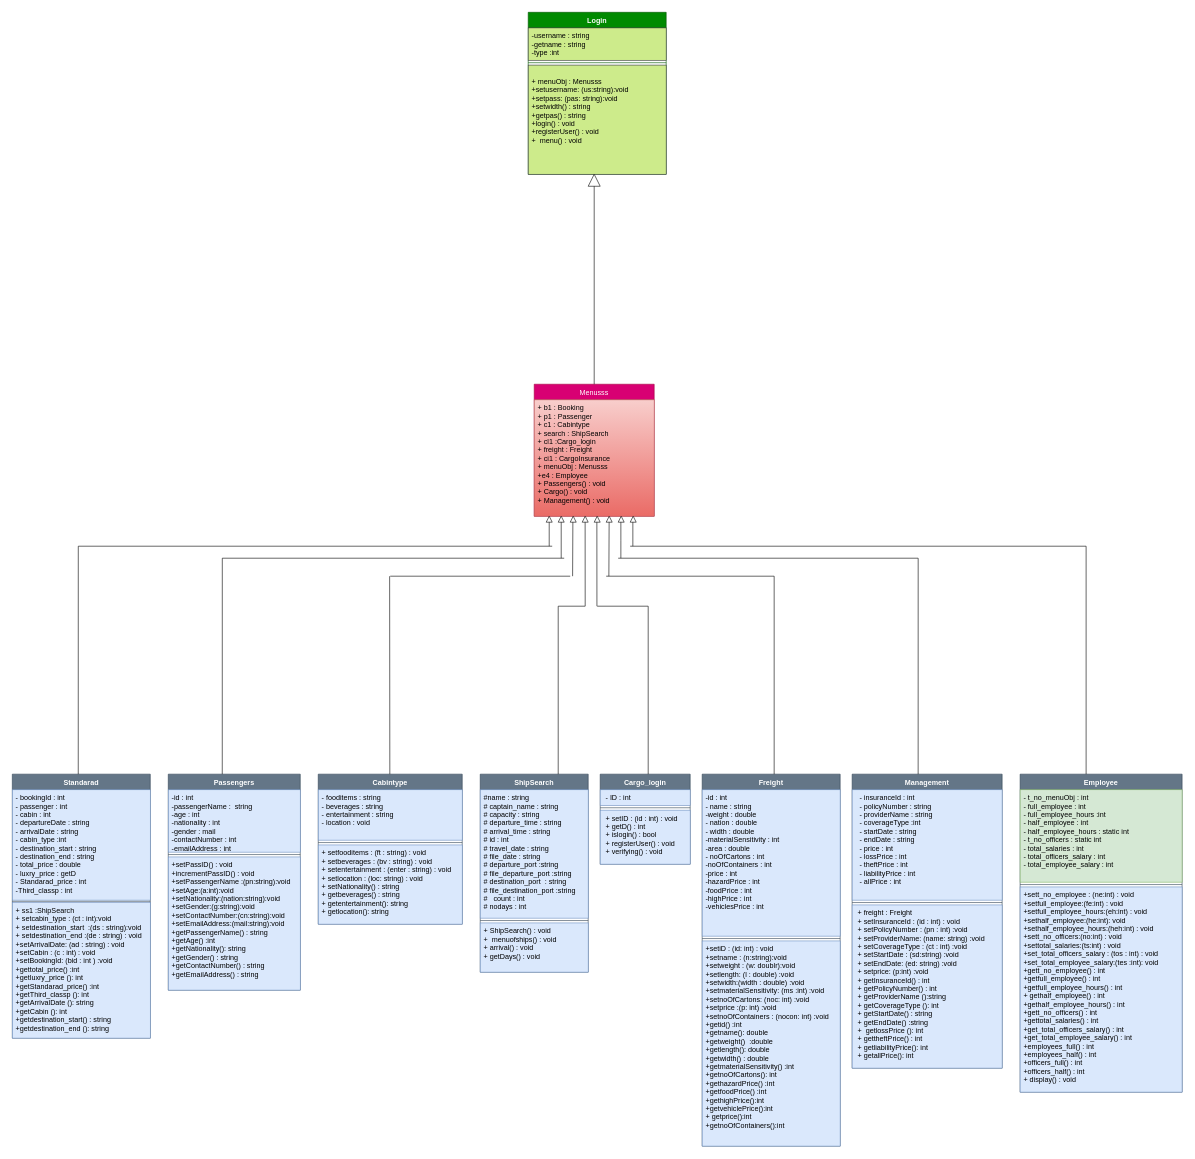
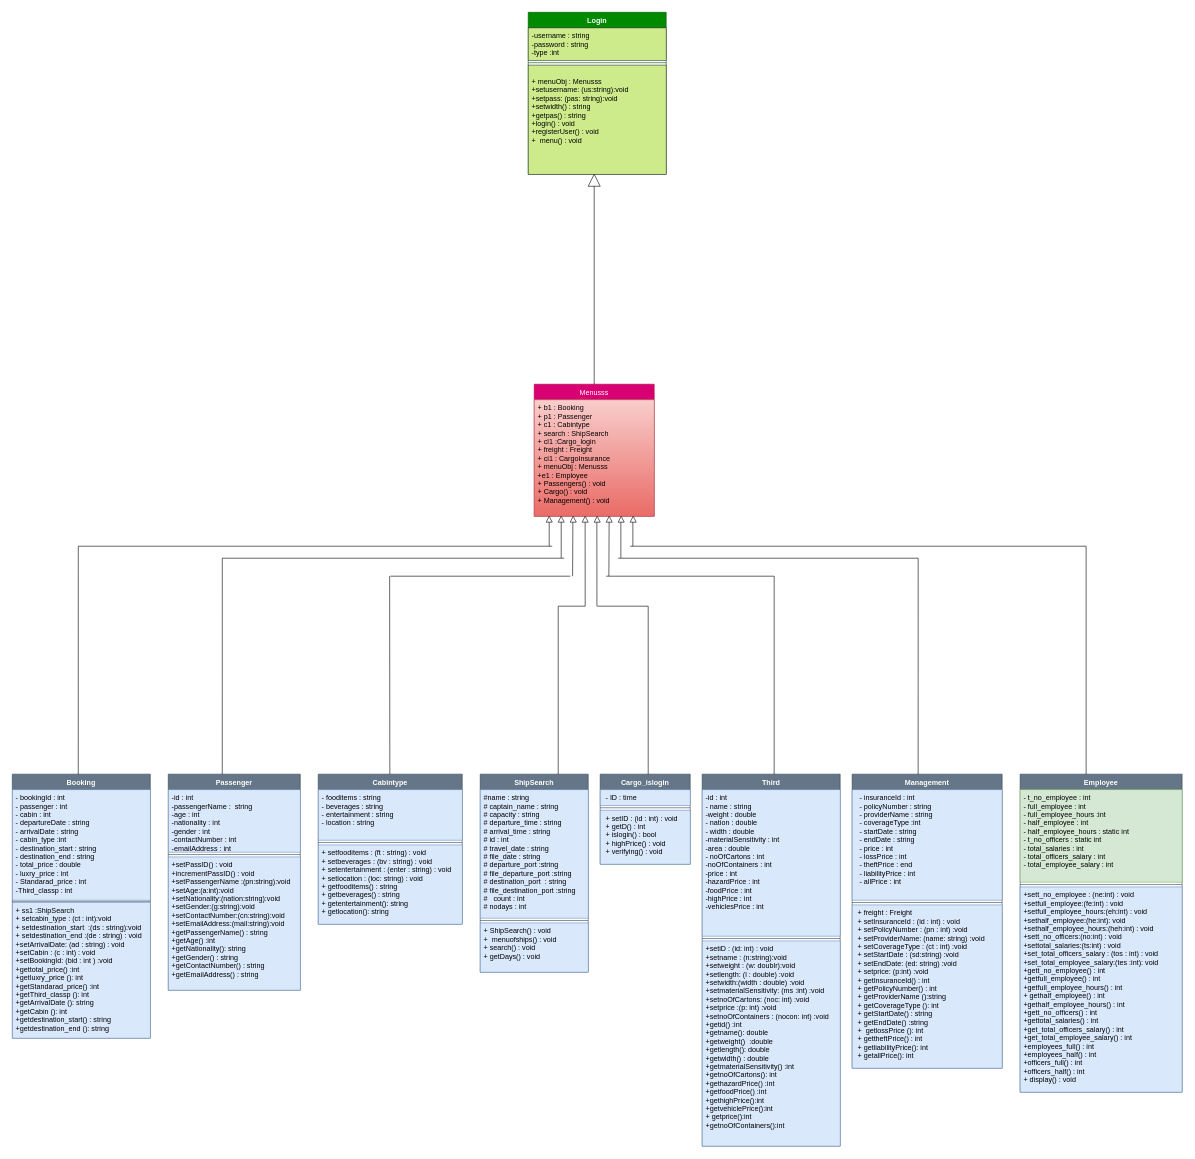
(564, 36) -> (564, 36)
(561, 408) -> (561, 408)
(81, 782) -> (81, 782)
(234, 782) -> (234, 782)
(645, 782) -> (645, 782)
(771, 782) -> (771, 782)
(45, 798) -> (45, 798)
(185, 798) -> (185, 798)
(356, 798) -> (356, 798)
(619, 798) -> (621, 798)
(888, 798) -> (888, 798)
(1059, 798) -> (1060, 798)
(647, 818) -> (647, 818)
(387, 853) -> (387, 853)
(520, 931) -> (520, 931)
